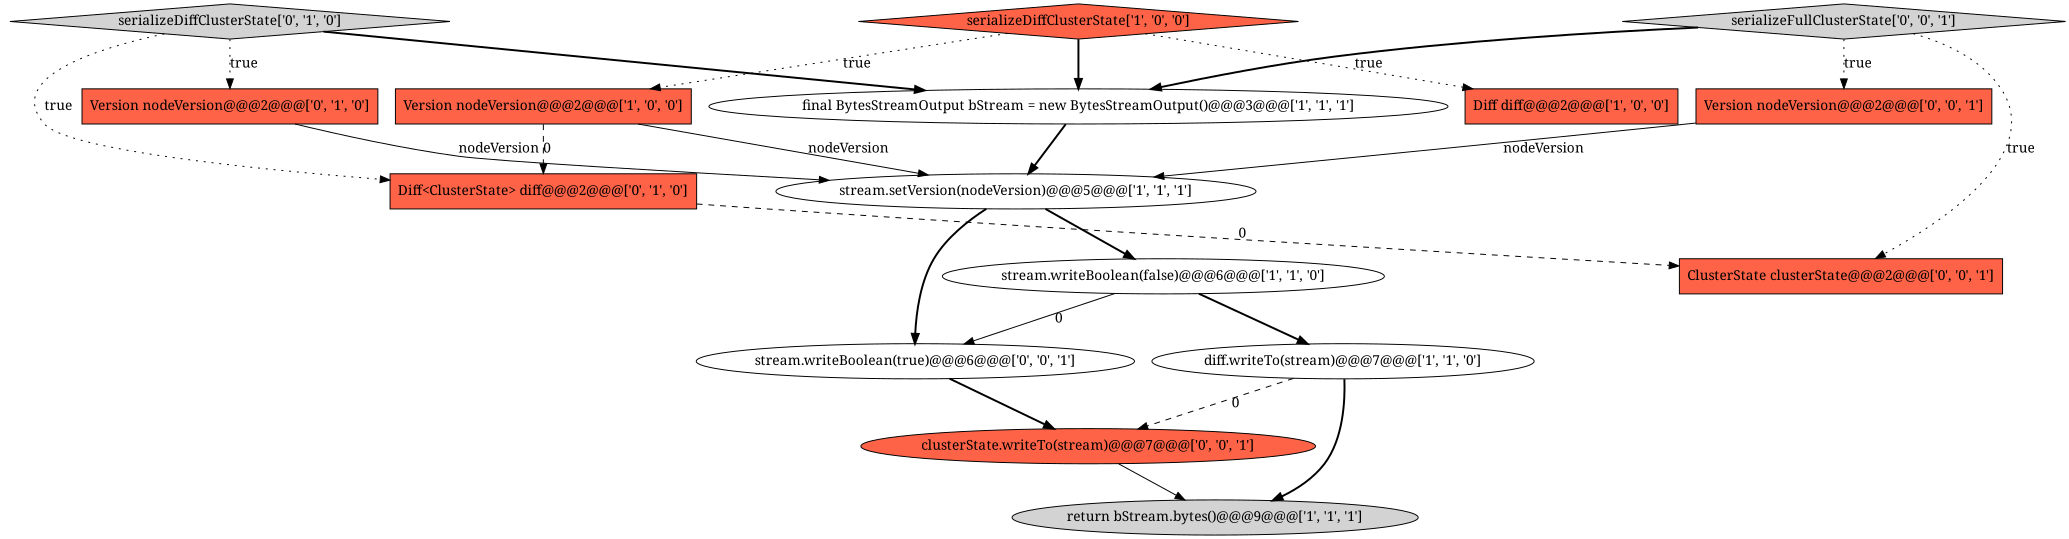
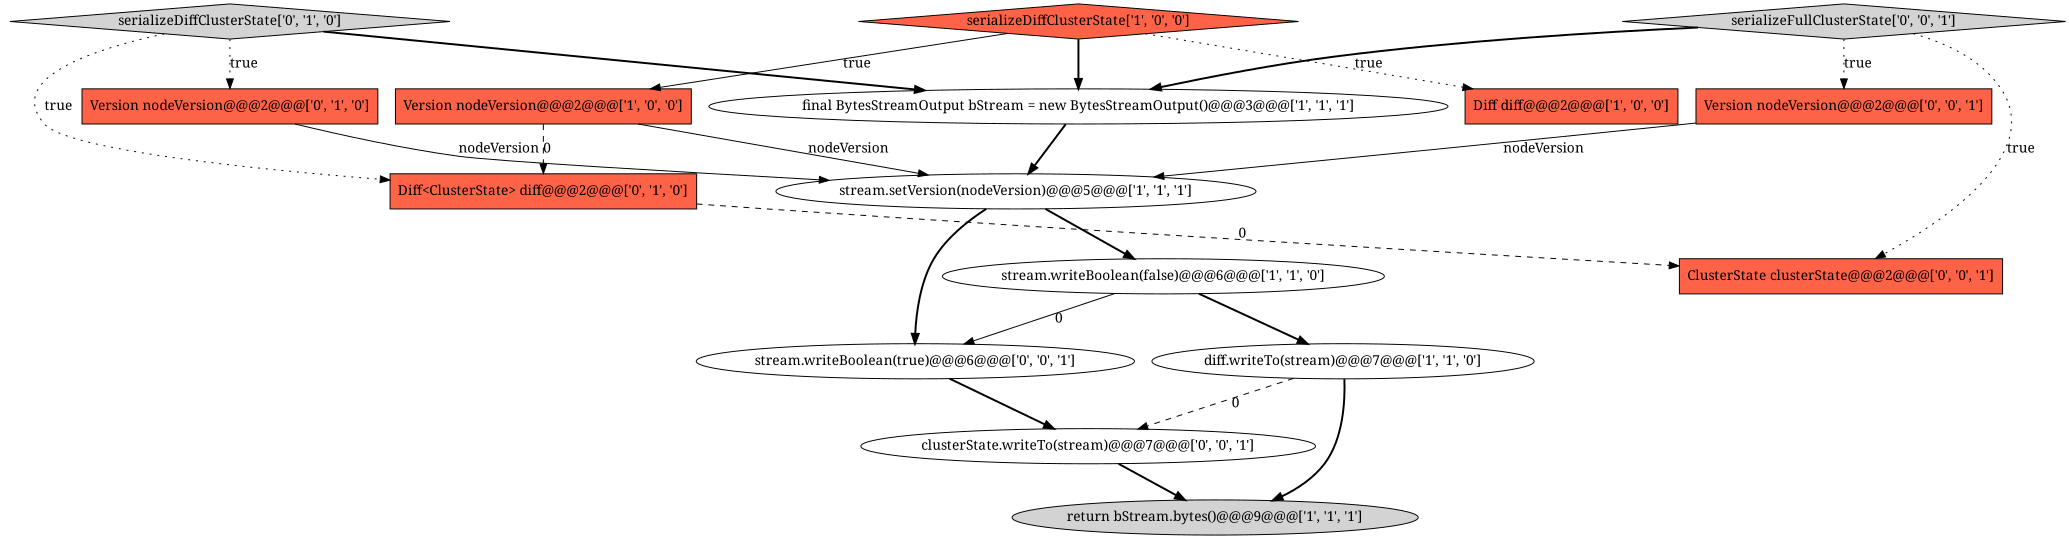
(834, 60) -> (834, 60)
(1088, 446) -> (1088, 446)
(1147, 480) -> (1147, 480)
